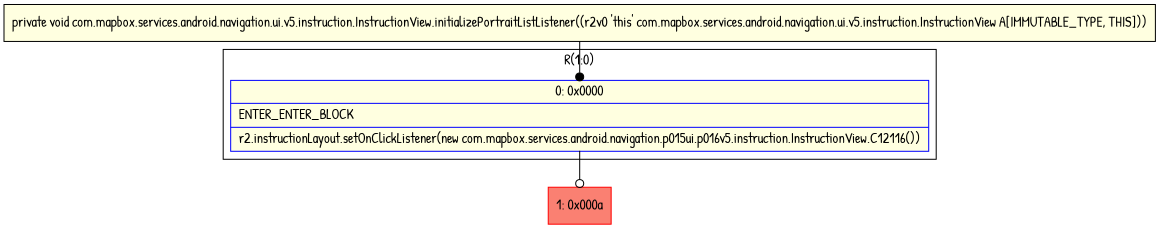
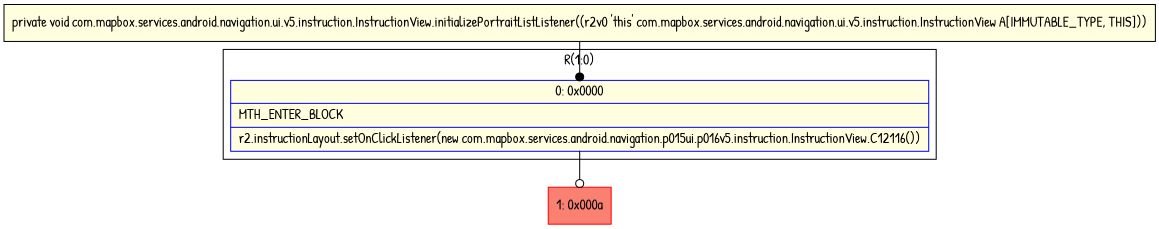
(297, 115) -> (292, 115)
